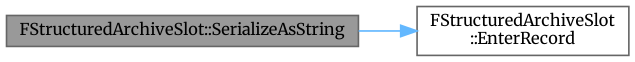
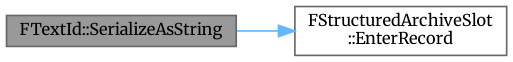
(182, 31) -> (121, 31)
